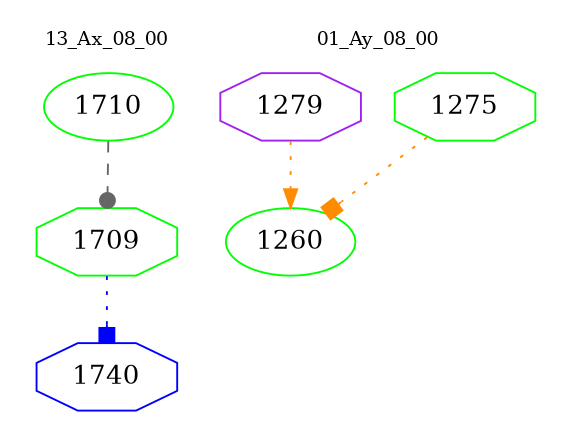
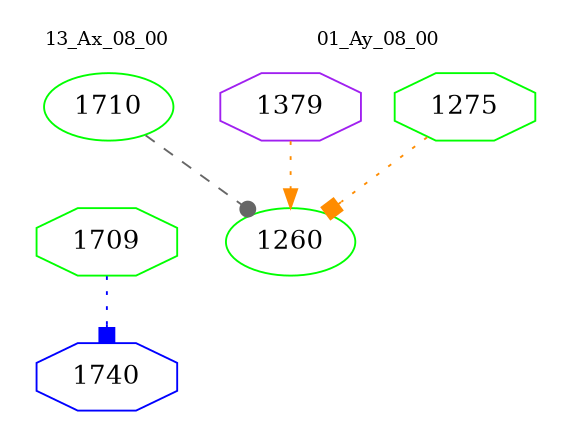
(291, 107) -> (291, 107)
(108, 167) -> (179, 160)
